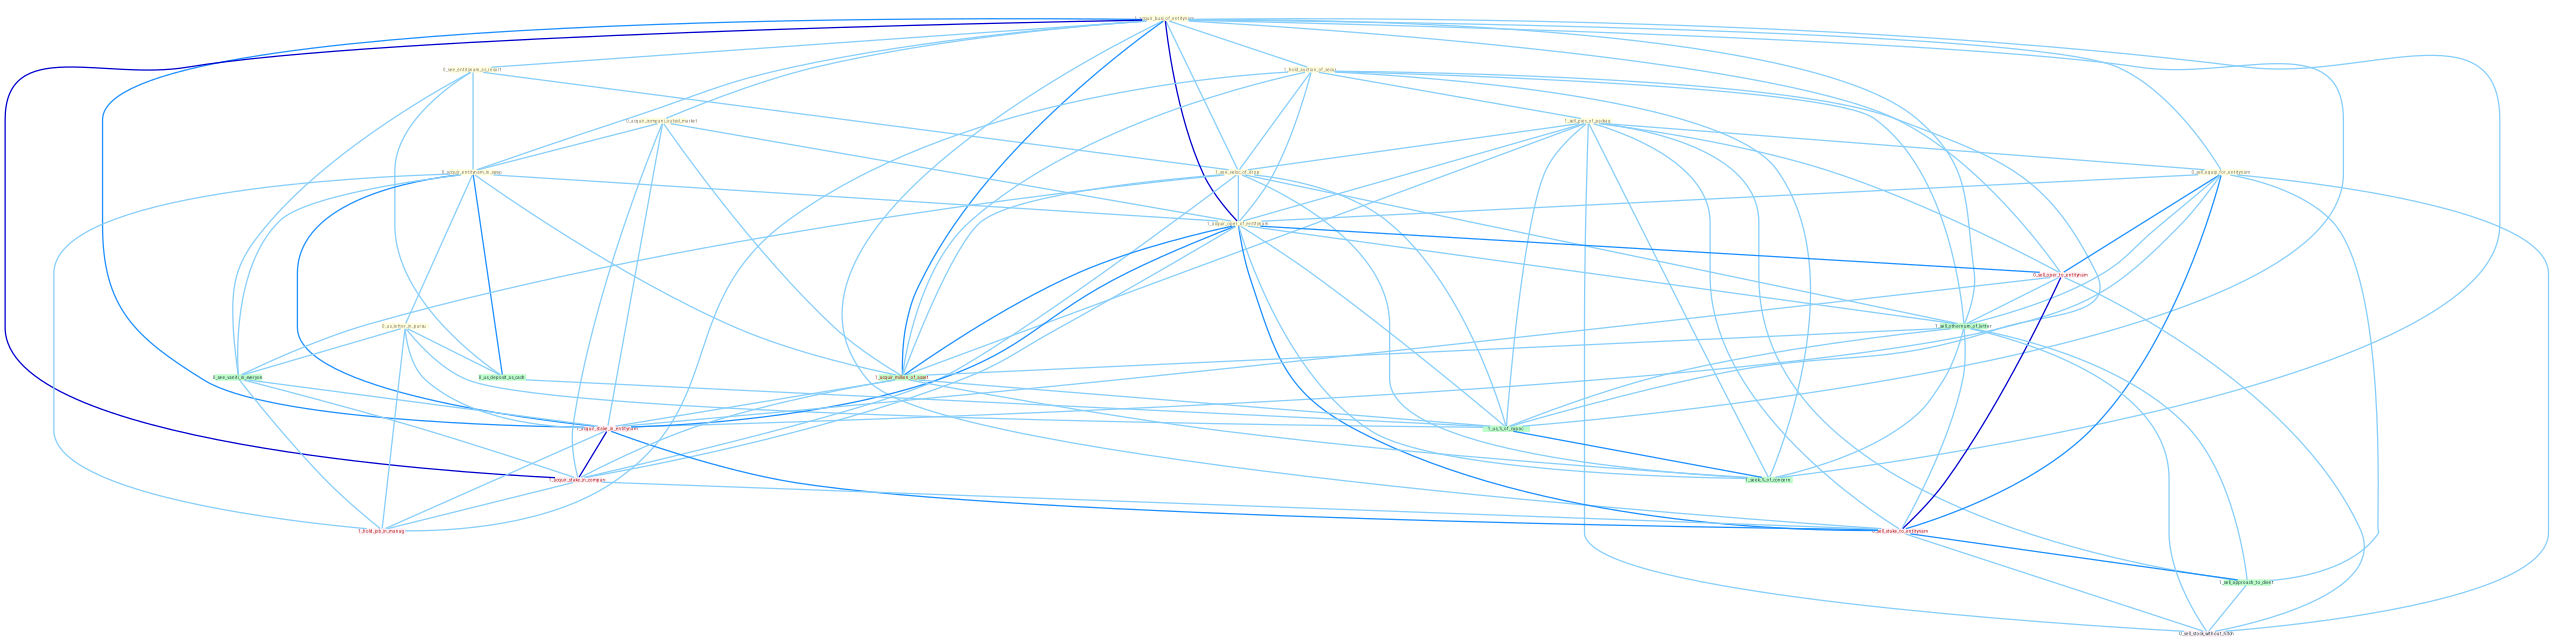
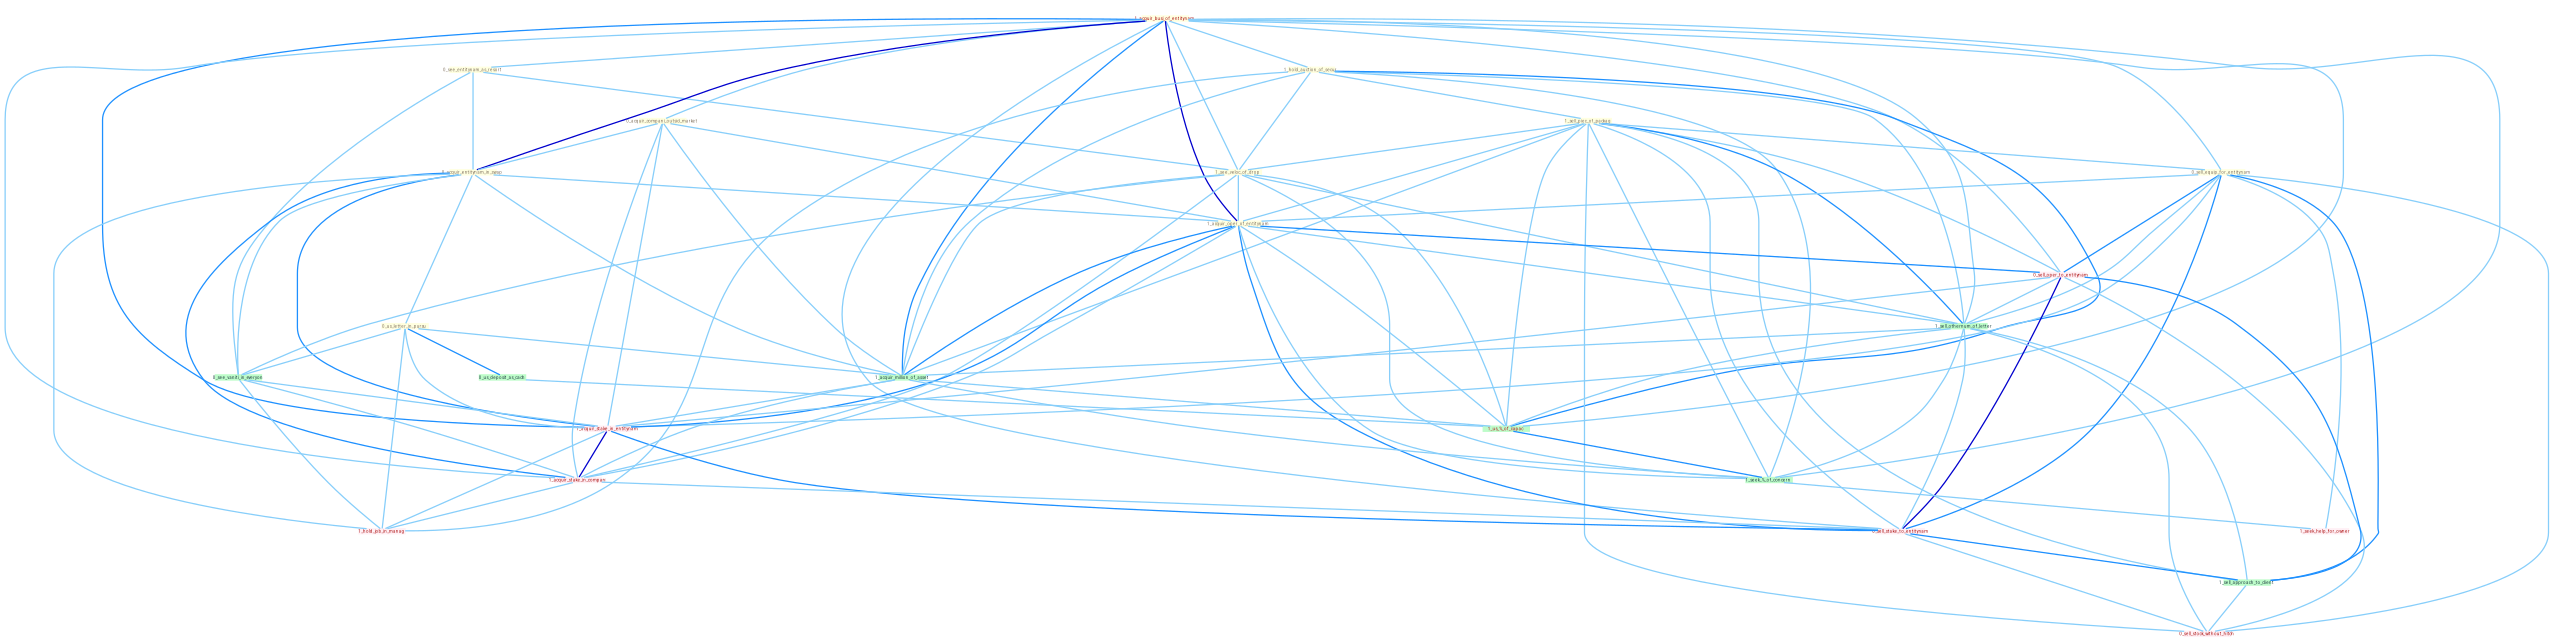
(1165, 18) -> (1165, 18)
(159, 70) -> (159, 70)
(754, 76) -> (754, 76)
(1284, 151) -> none
none -> (1803, 185)
(2040, 192) -> (2040, 192)
(395, 228) -> none
(488, 275) -> (193, 361)
(454, 352) -> (454, 352)
(902, 377) -> (902, 377)
(2374, 377) -> (2374, 377)
none -> (2309, 393)
(1071, 420) -> (654, 352)
(1506, 429) -> (1506, 429)
none -> (2325, 531)
(2208, 634) -> (2208, 634)
